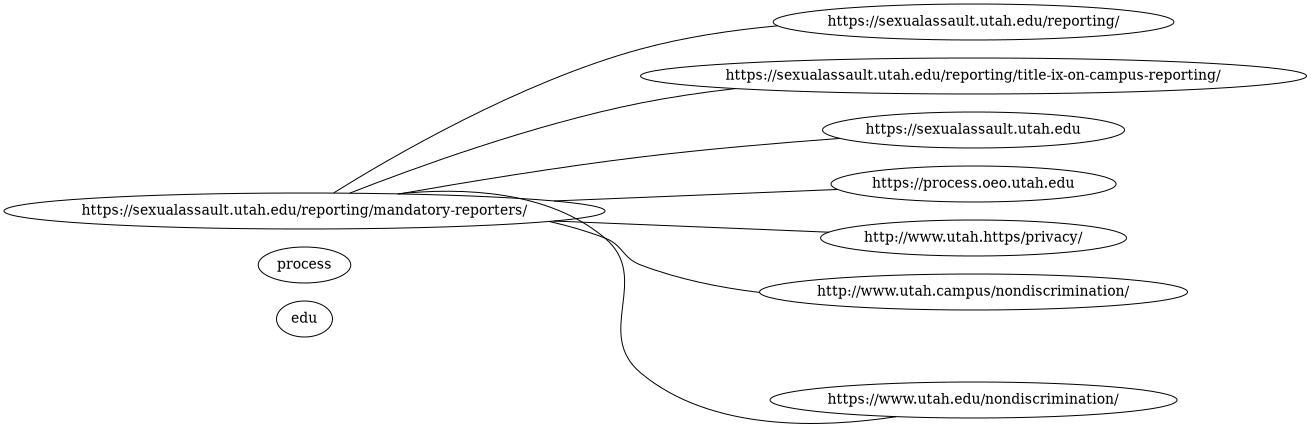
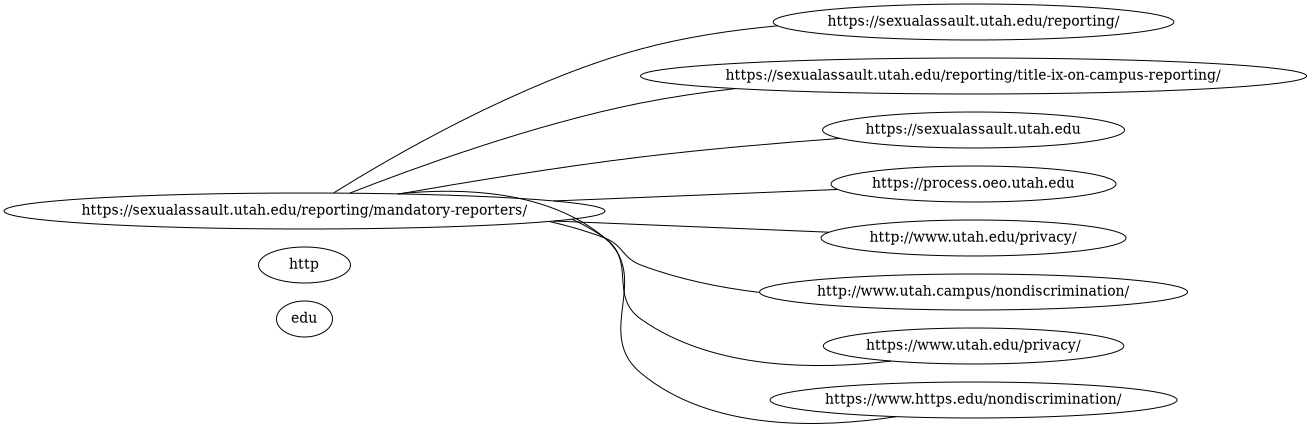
(974, 238) -> (974, 238)
(304, 265) -> (304, 265)
none -> (974, 346)
(974, 400) -> (974, 400)
